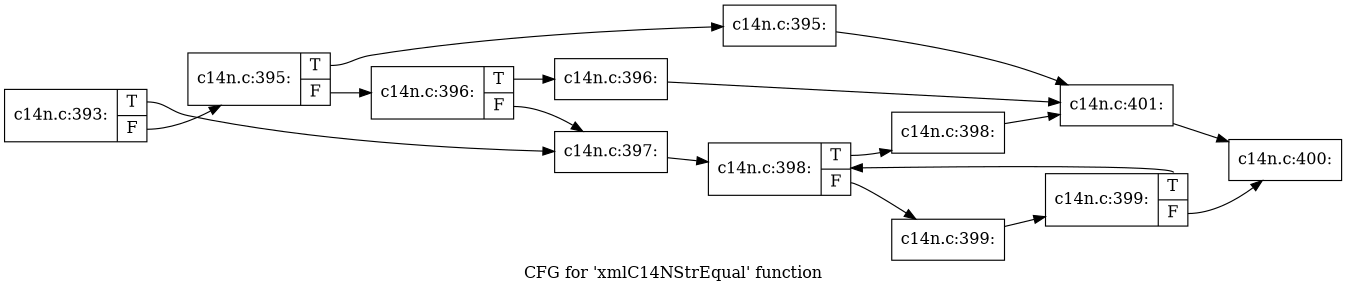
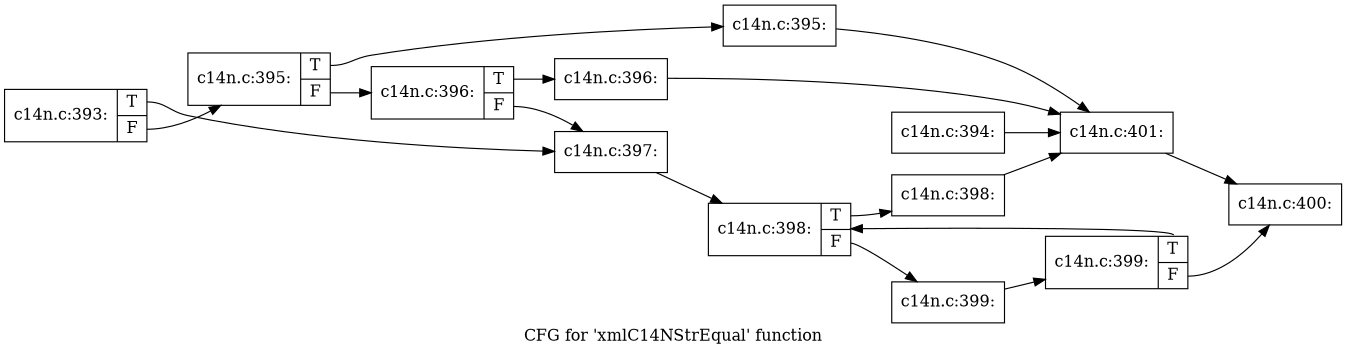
none -> (948, 133)
